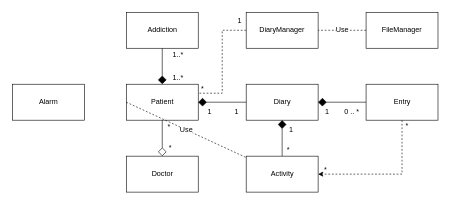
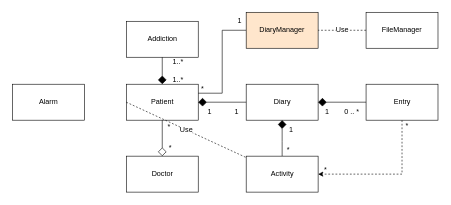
(162, 30) -> (162, 39)
(282, 30) -> (282, 30)
(222, 61) -> (222, 61)
